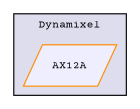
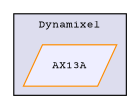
(70, 65) -> (70, 65)
